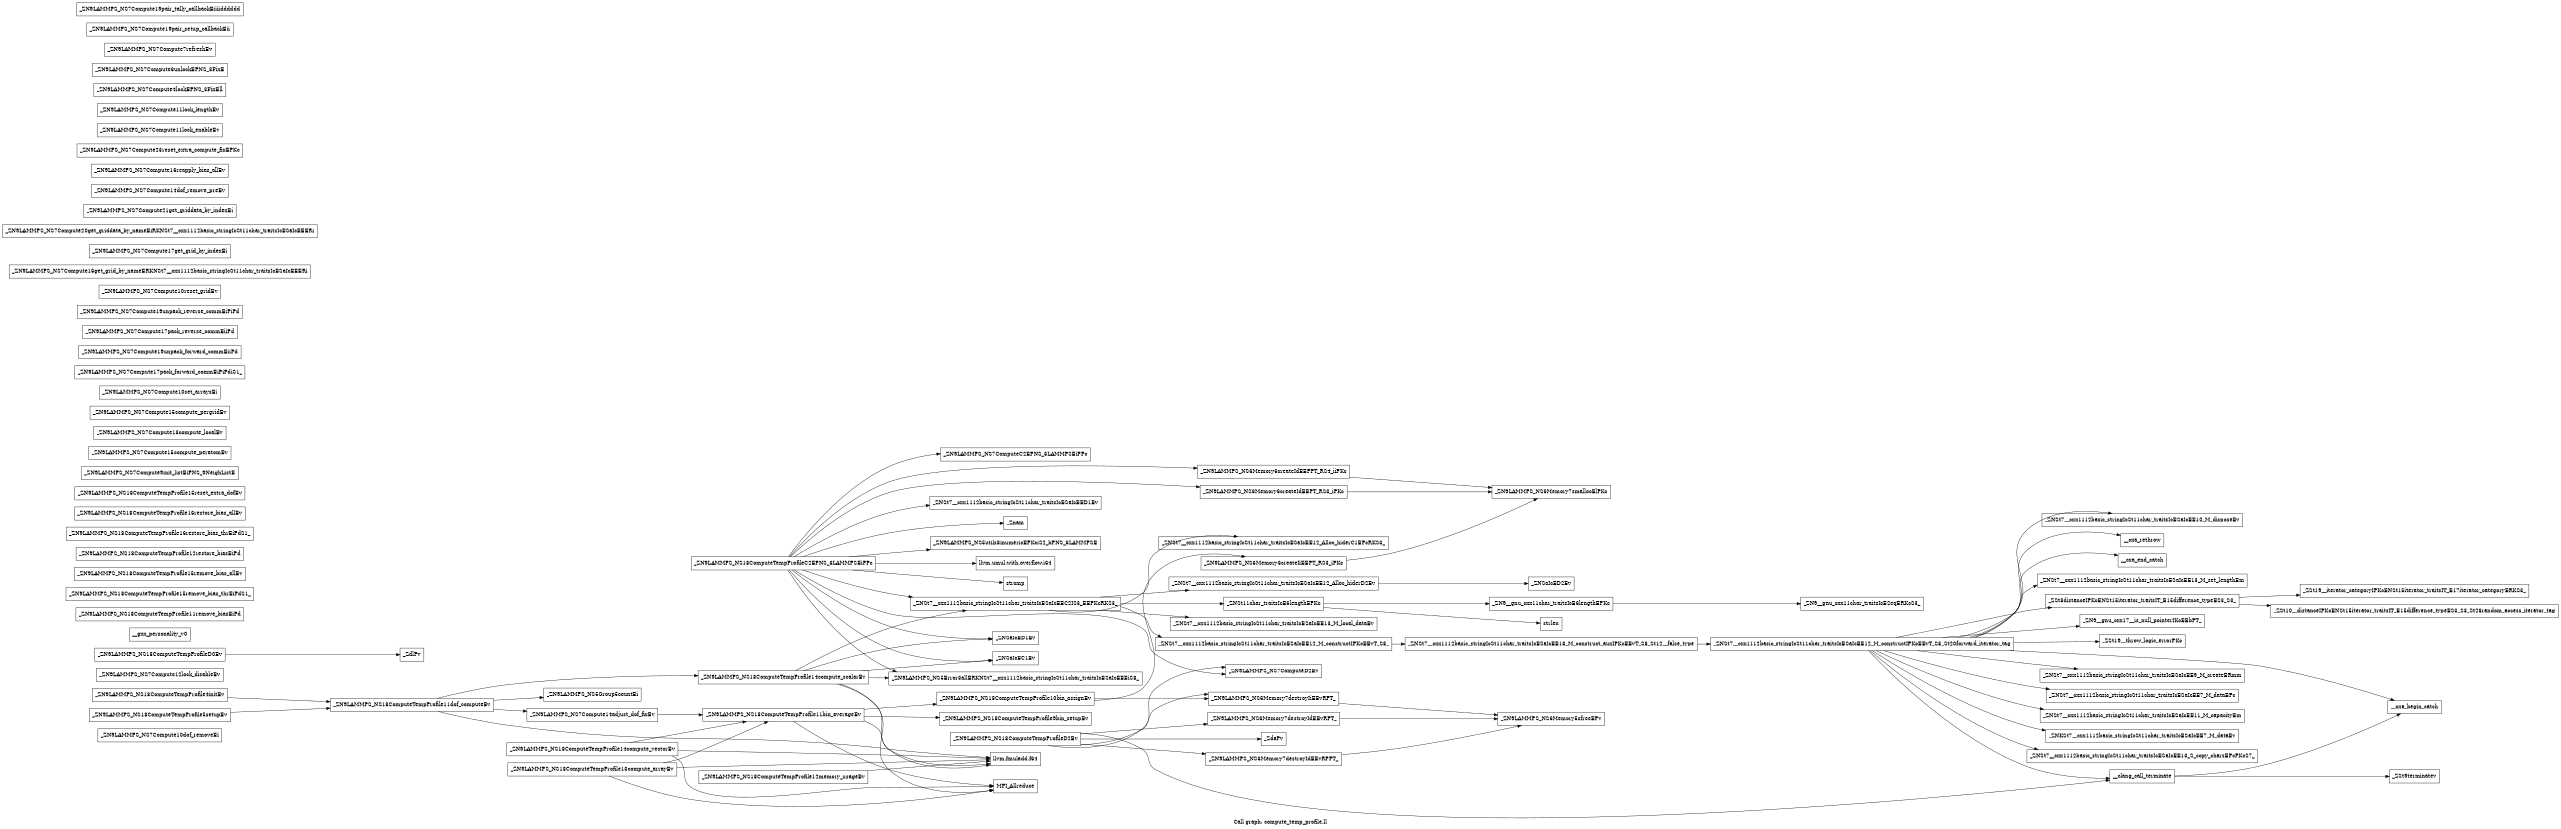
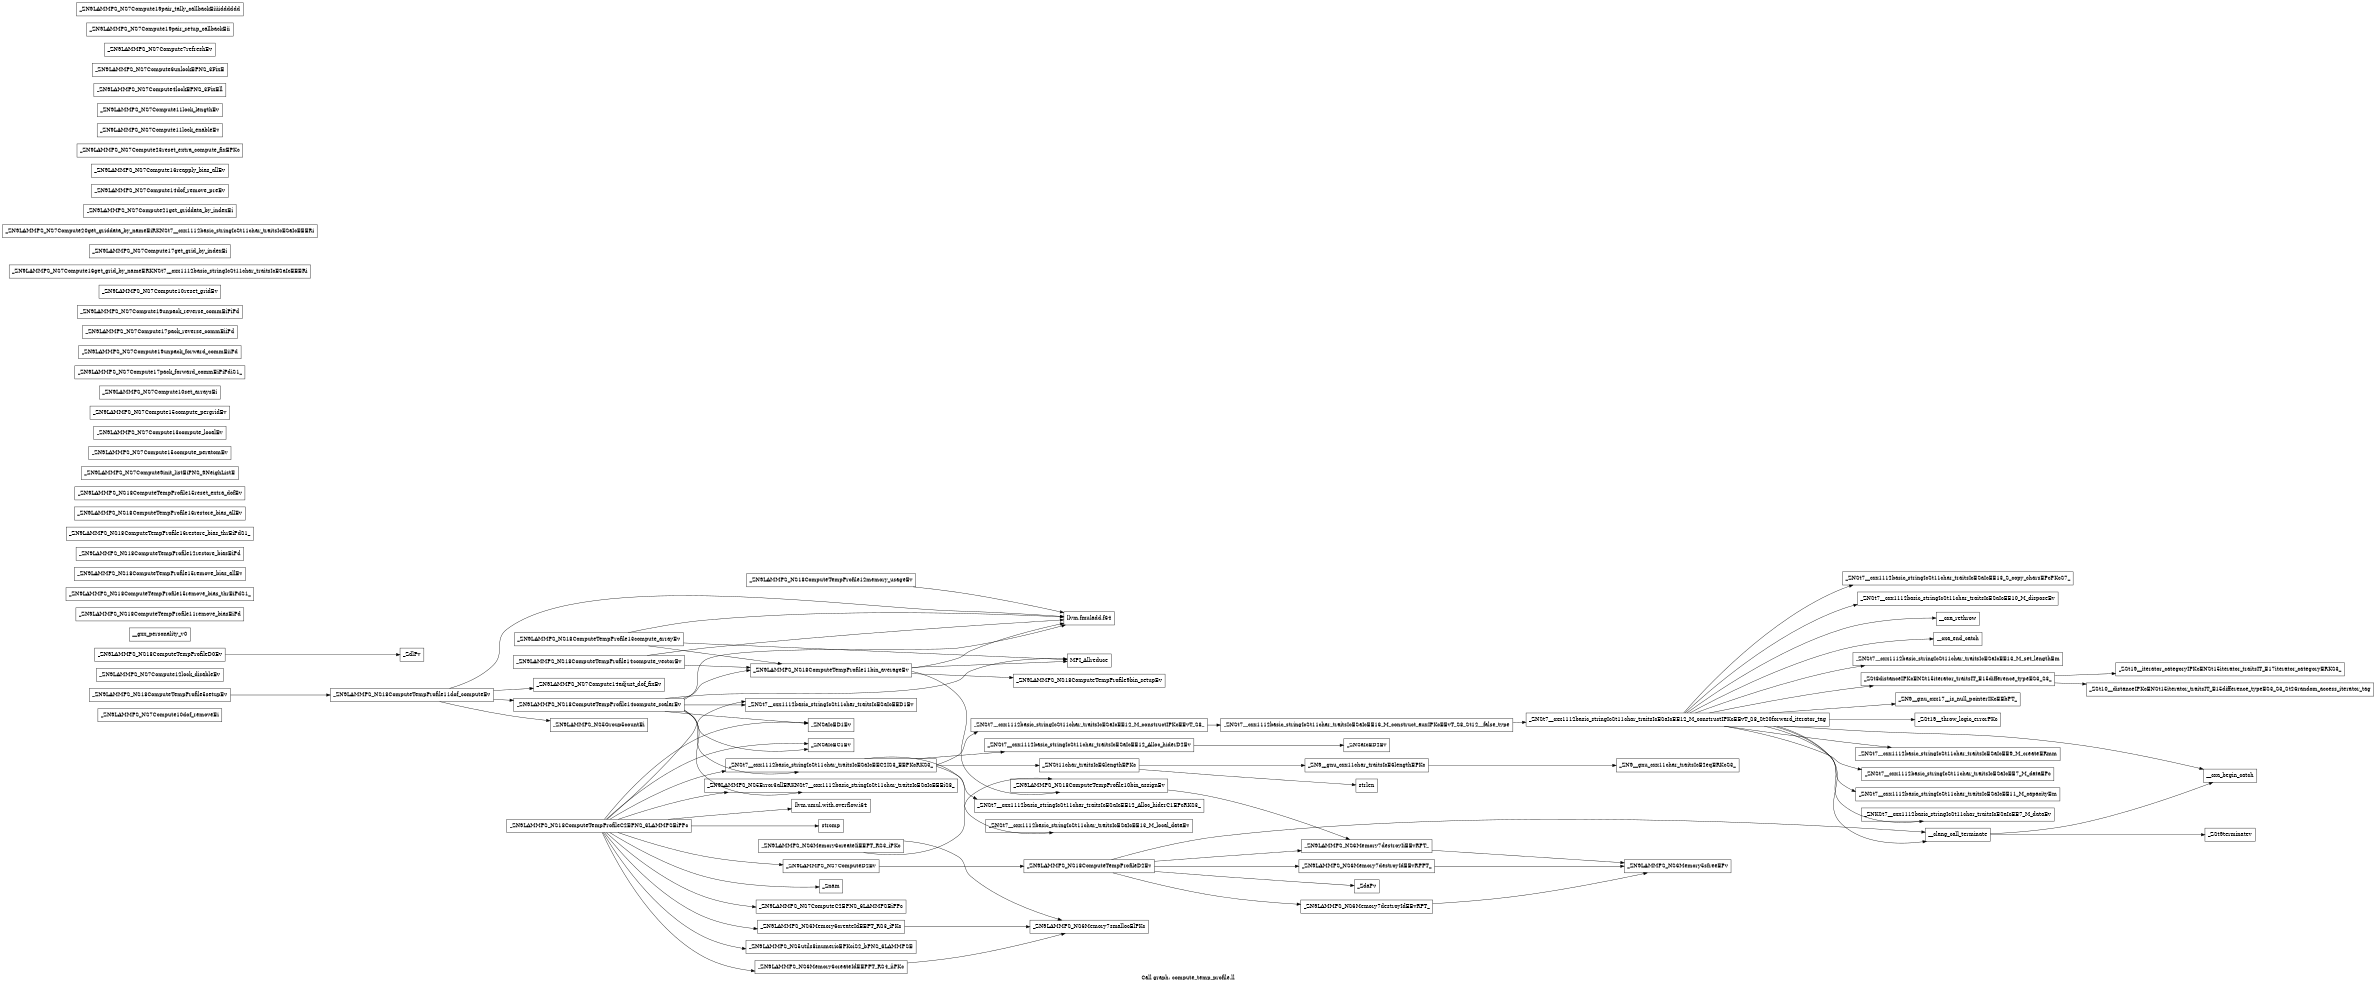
(1144, 611) -> (964, 825)
(160, 695) -> none
none -> (713, 705)
(1149, 712) -> (950, 866)
(678, 715) -> (712, 679)
(820, 792) -> none
